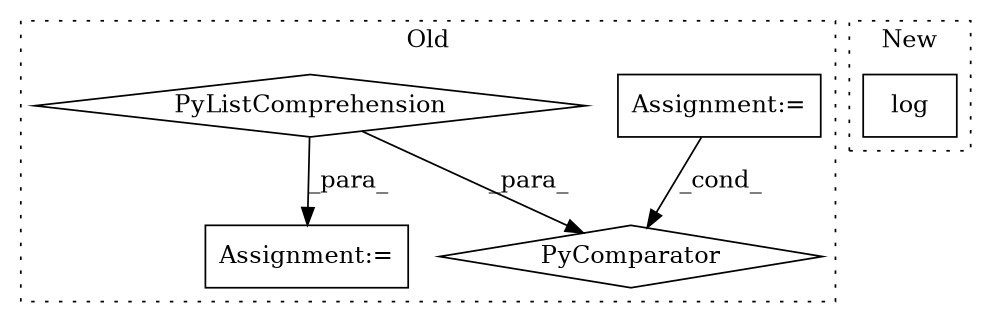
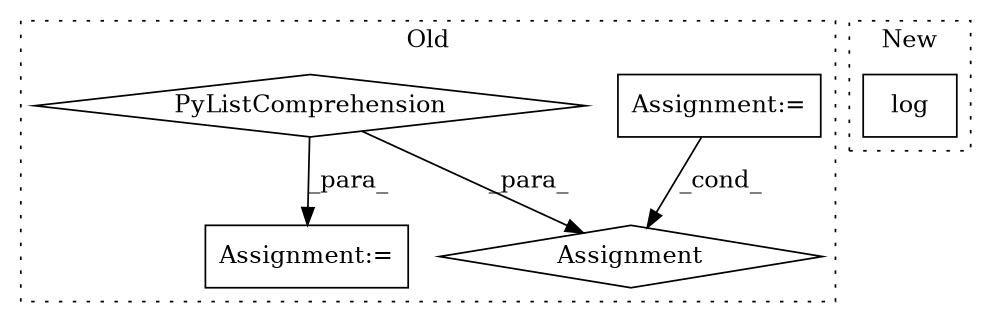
(631, 257) -> (631, 257)
